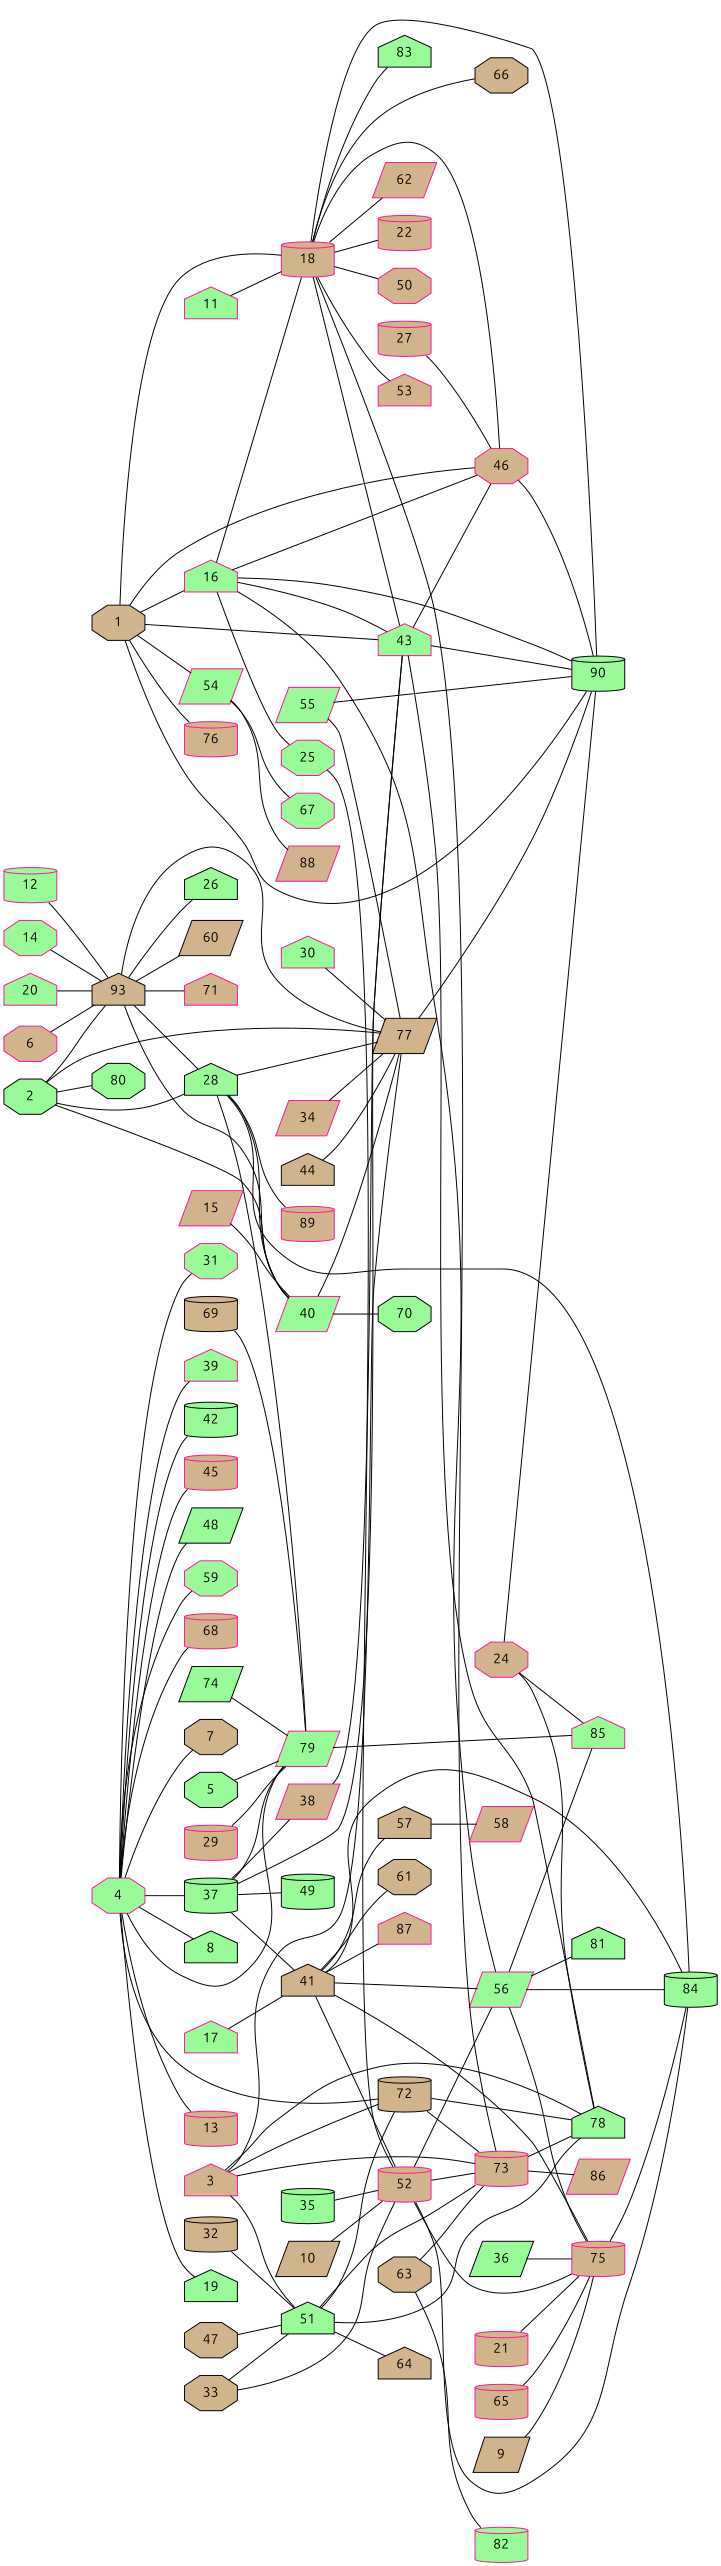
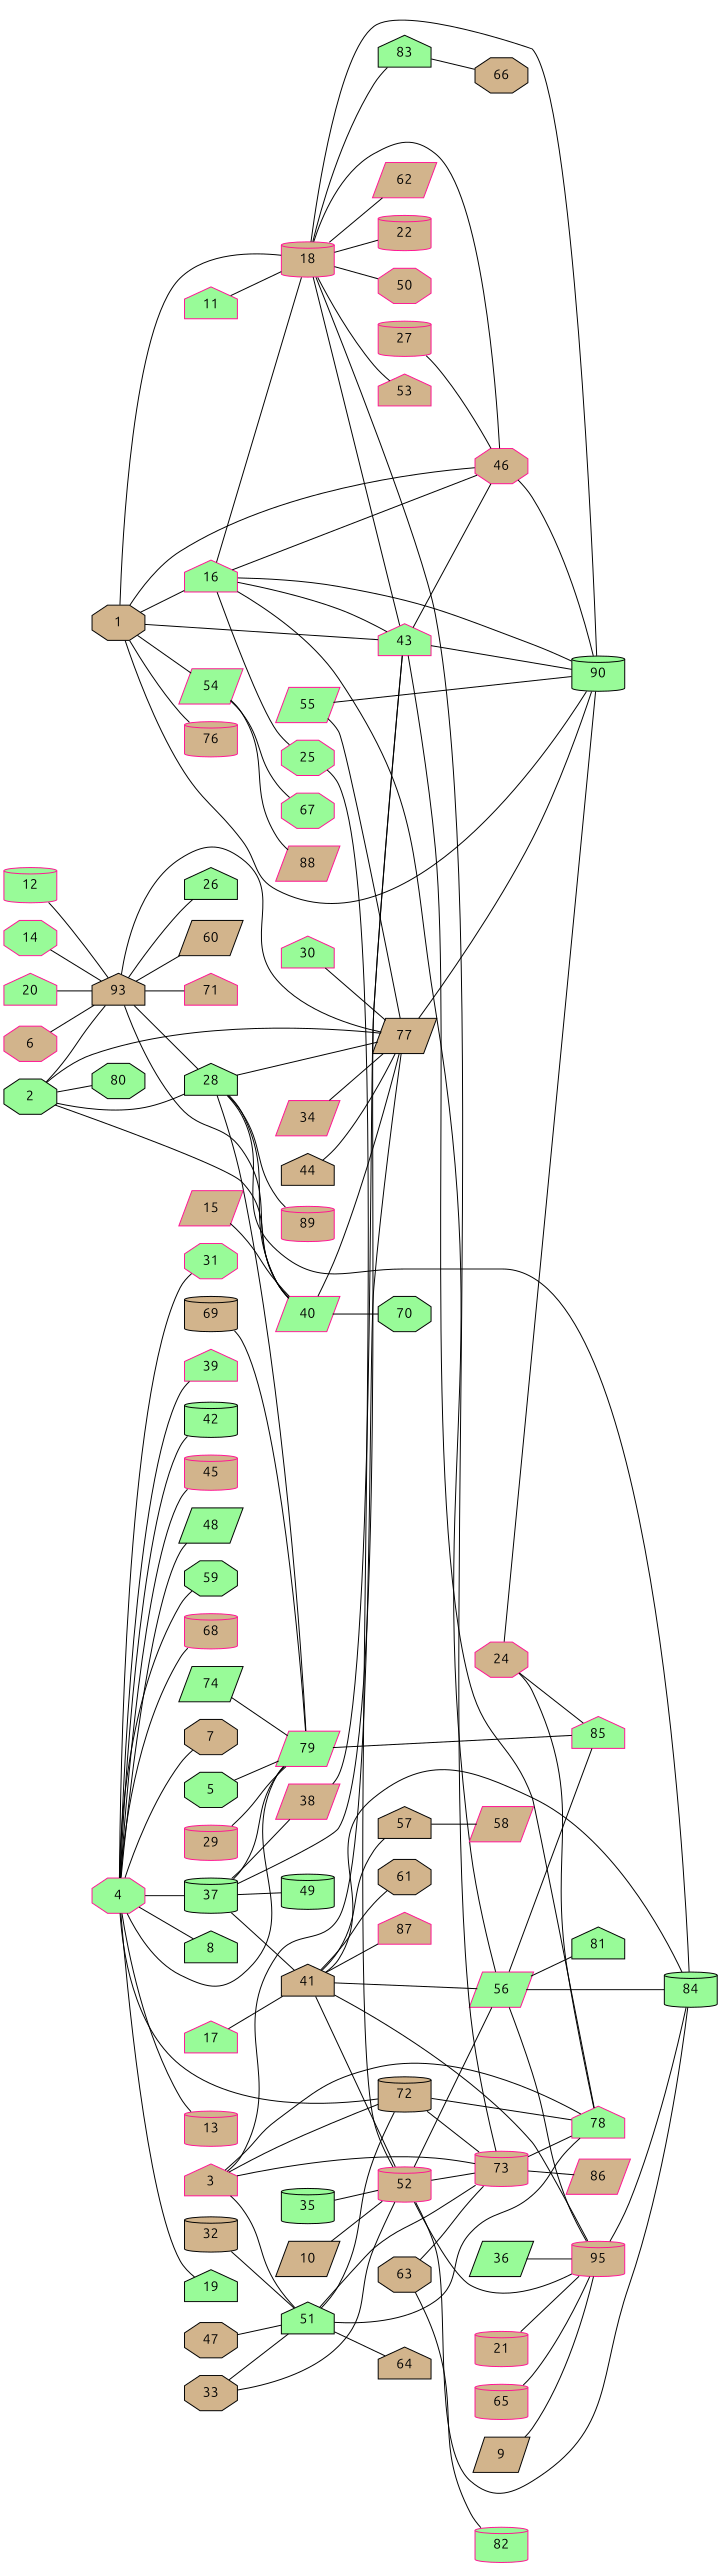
(365, 131) -> (453, 64)
(211, 1578) -> (211, 1578)
(598, 2124) -> (598, 2124)
(598, 2259) -> (598, 2259)
